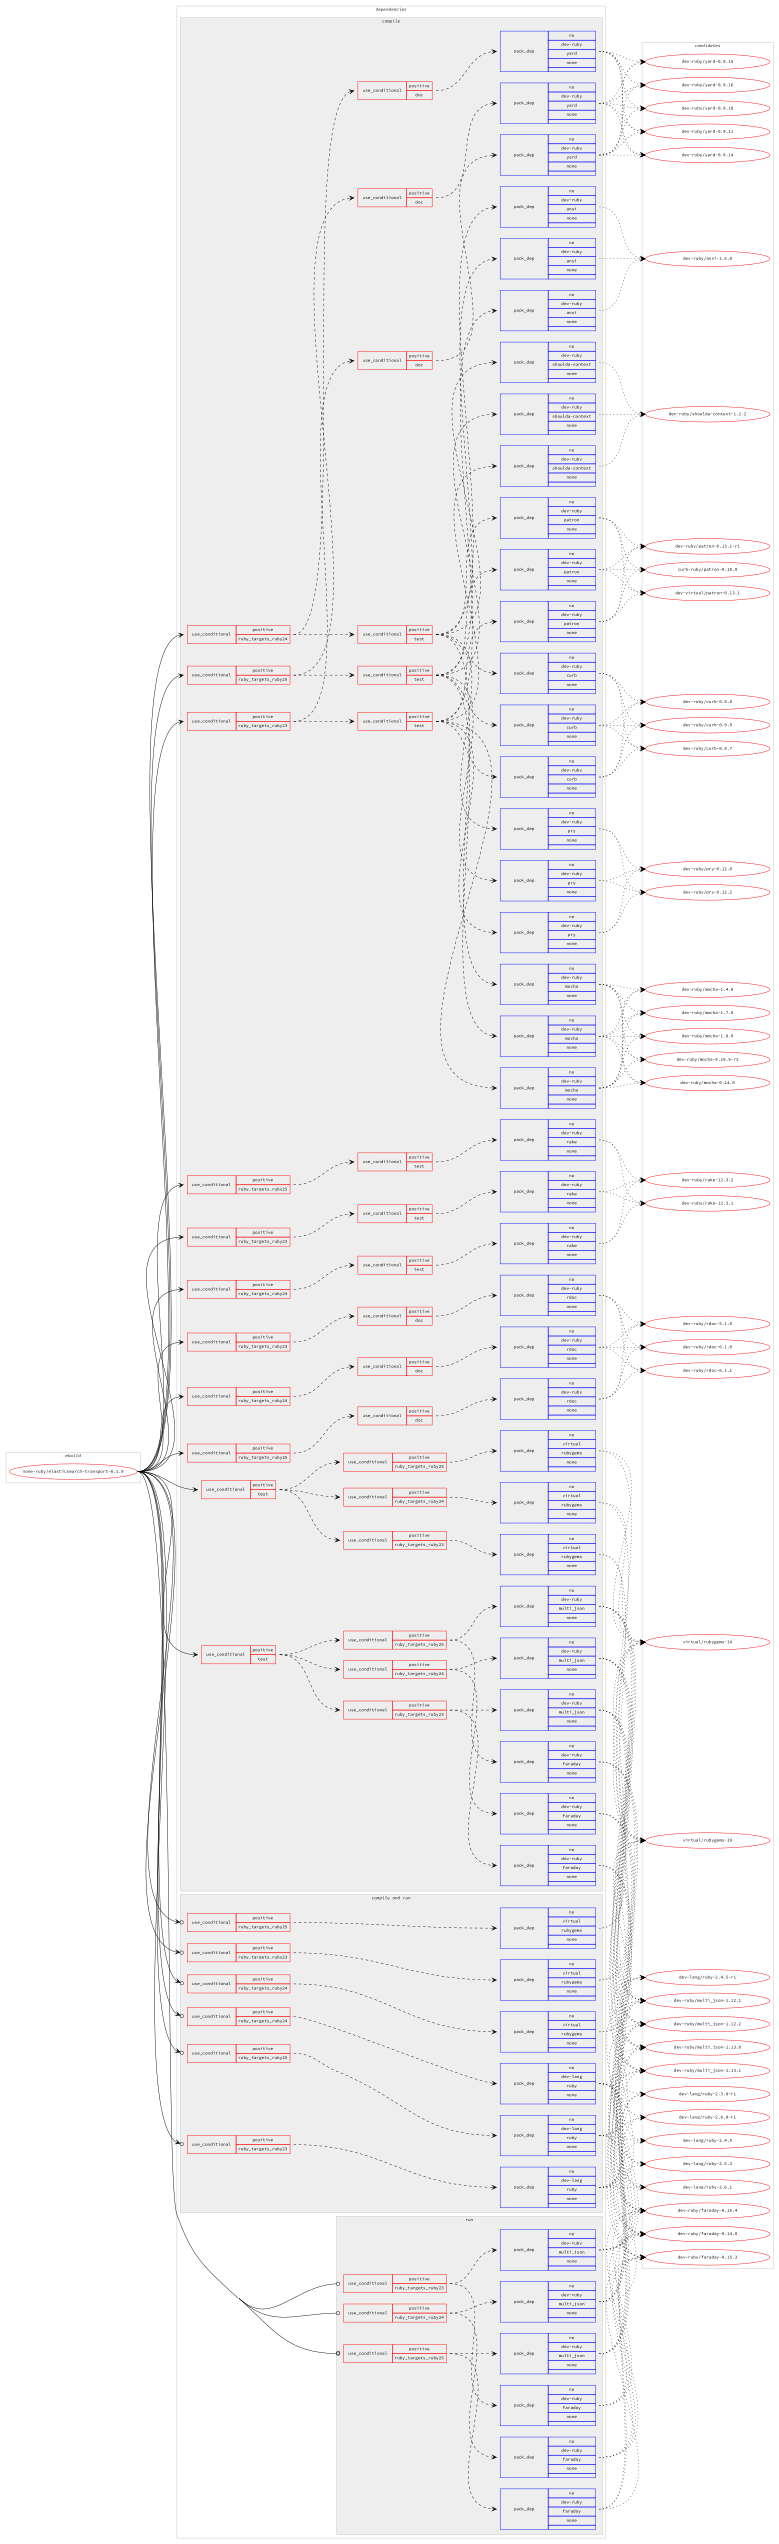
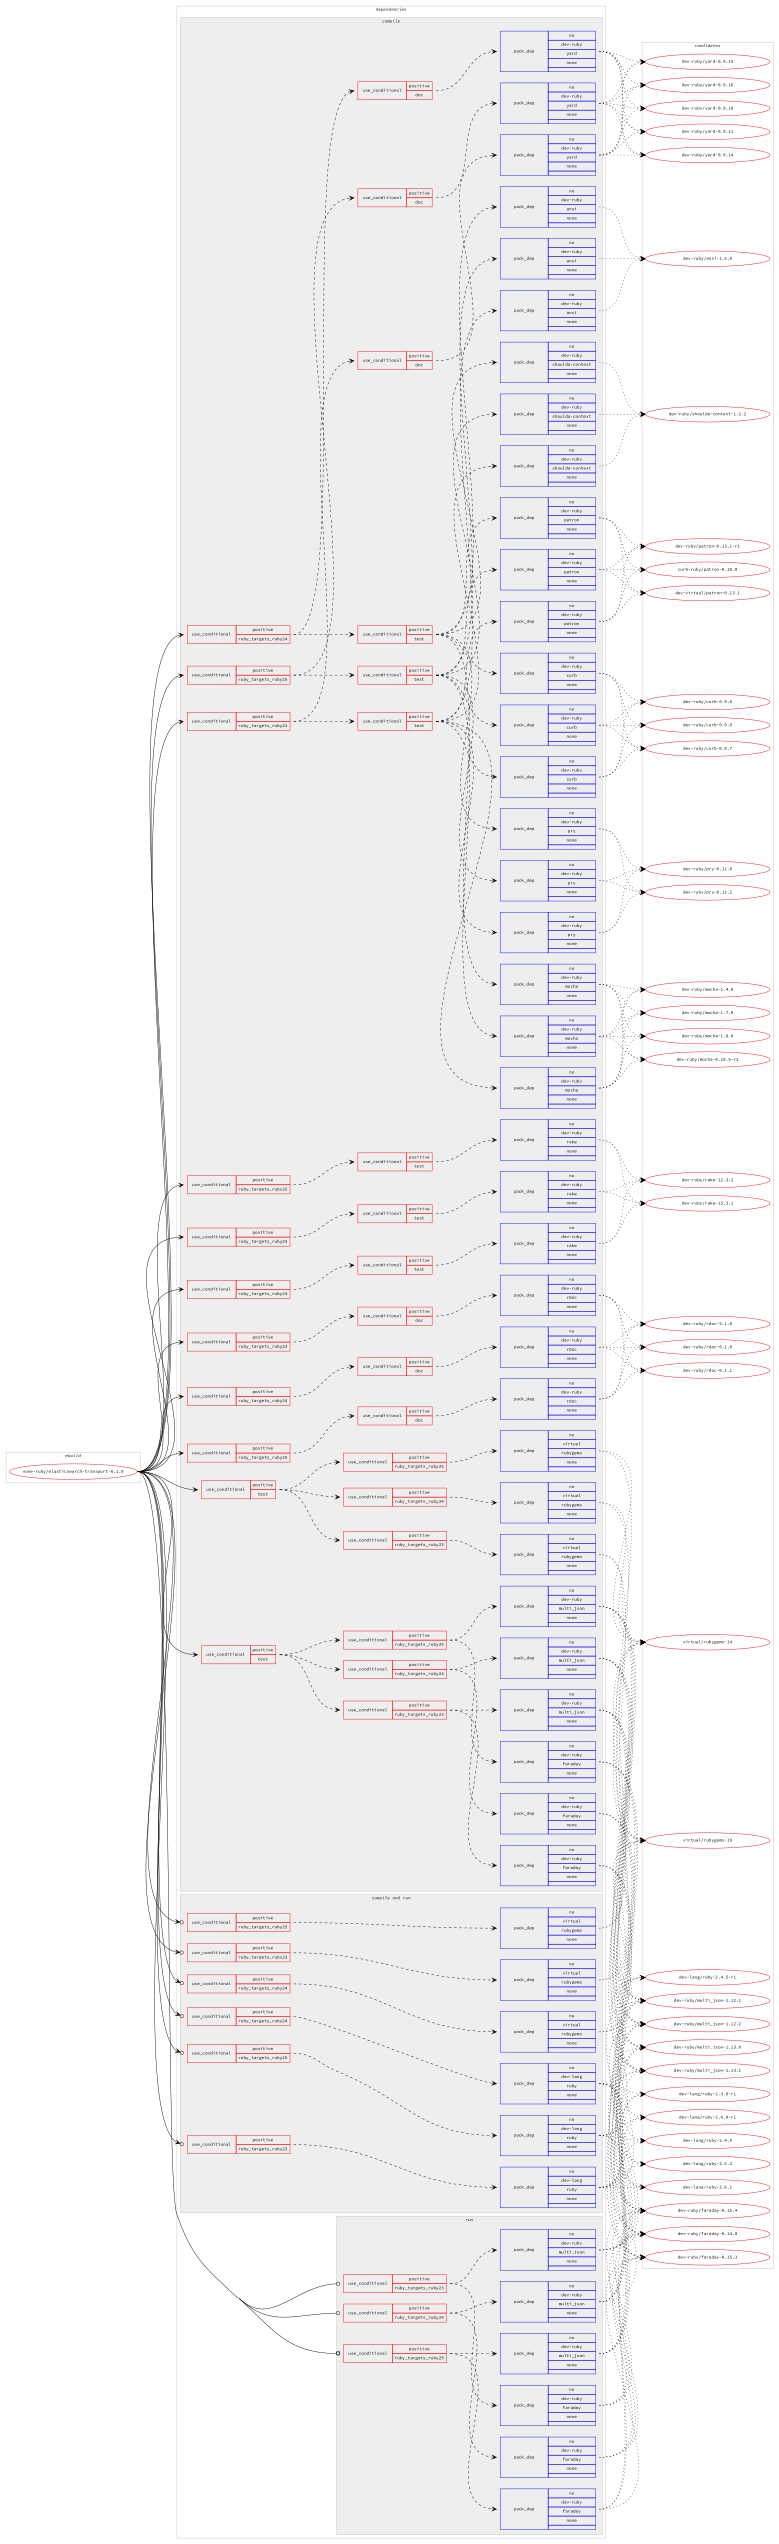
(708, 1083) -> none
(708, 1203) -> (708, 1203)
